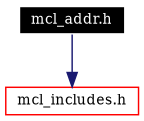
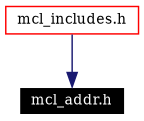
(72, 53) -> (72, 53)
